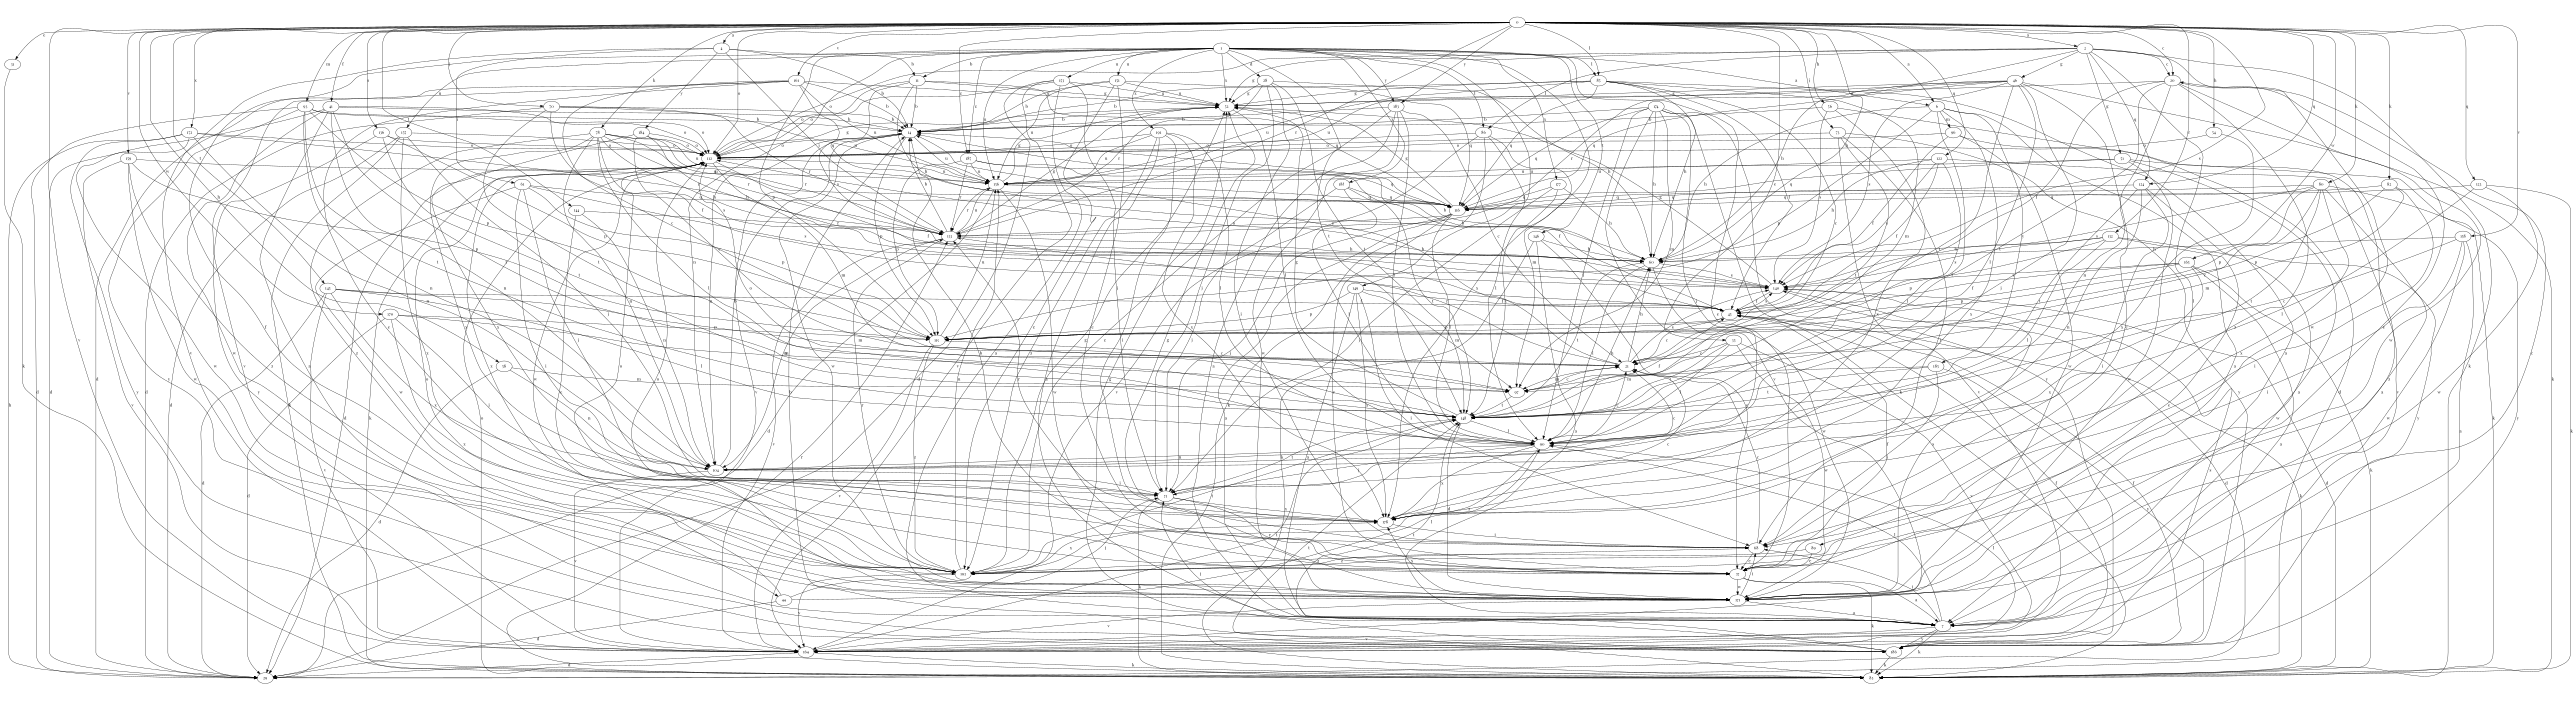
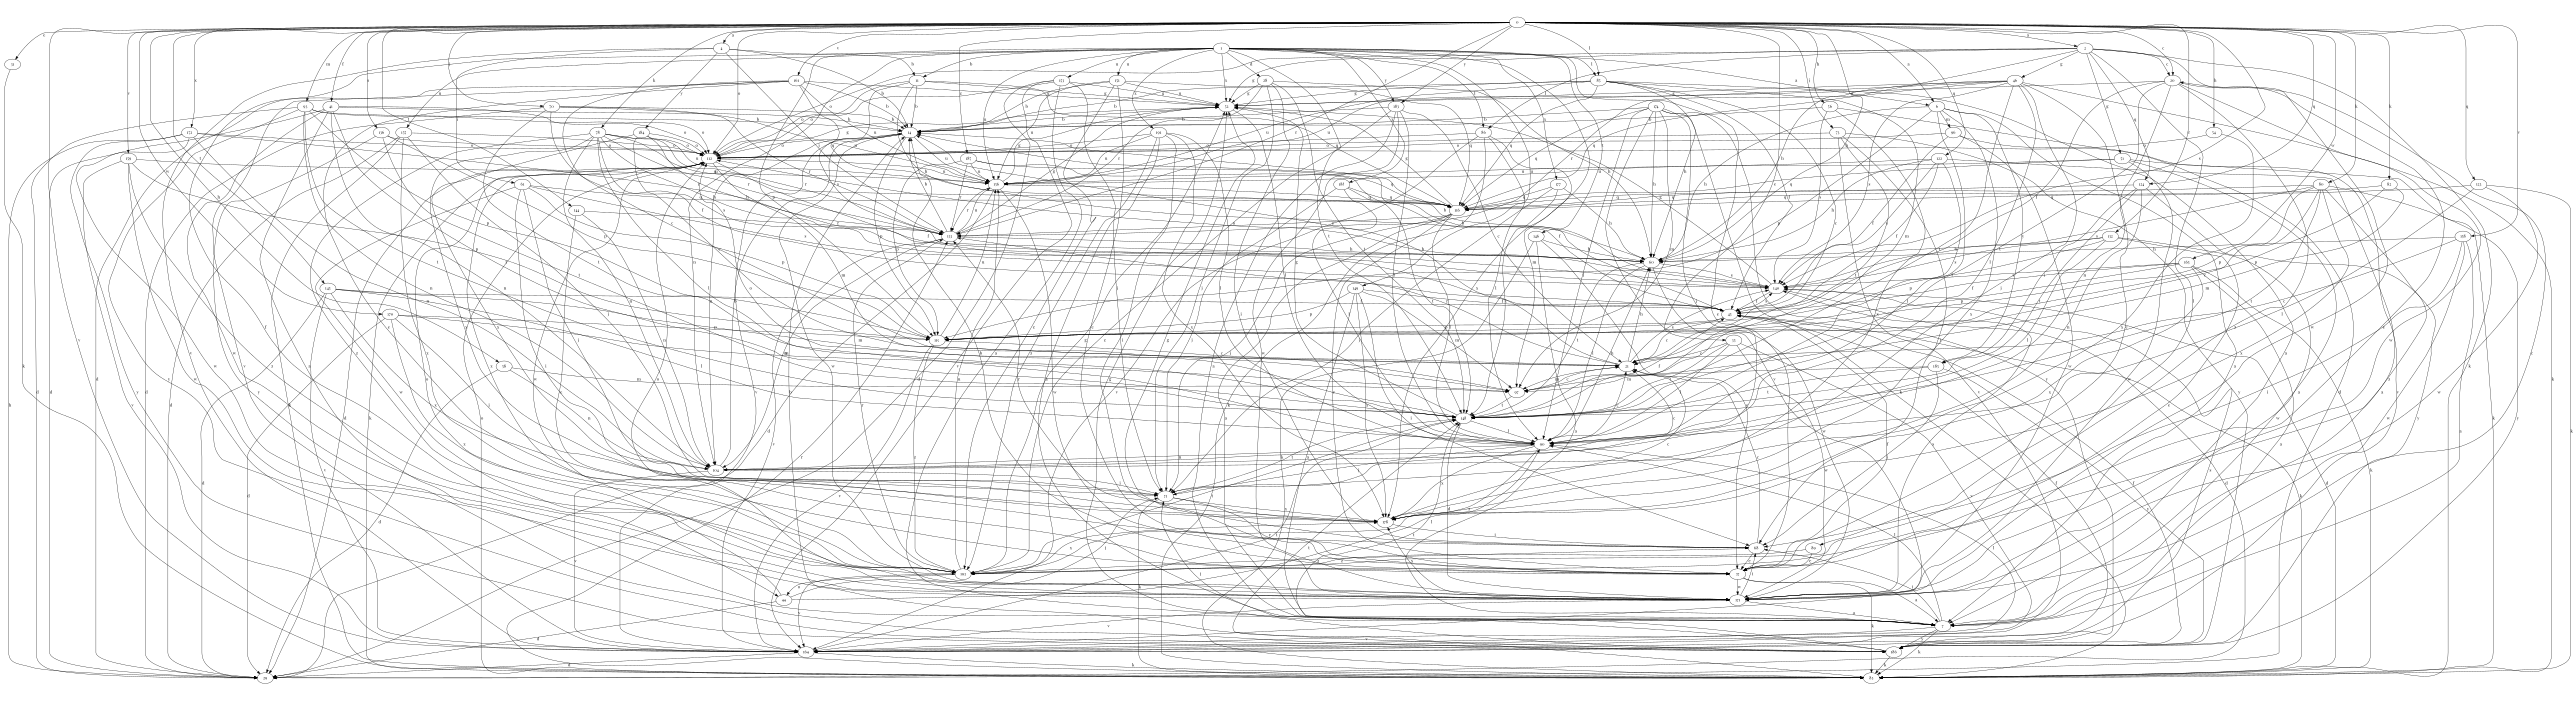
(982, 63) -> none
(2171, 407) -> none
(2026, 412) -> (2040, 278)
(609, 463) -> (870, 577)
